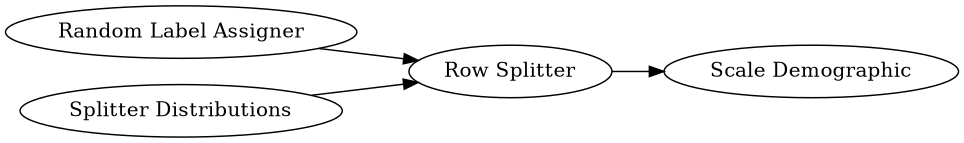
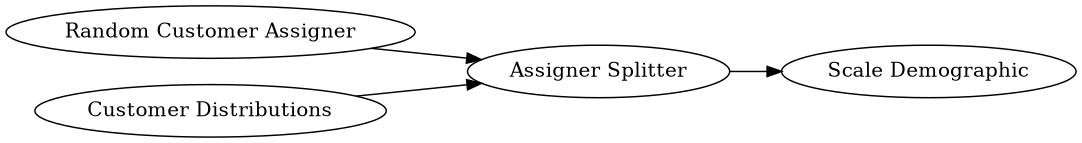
(181, 32) -> (211, 32)
(510, 71) -> (599, 71)
(181, 111) -> (211, 111)
